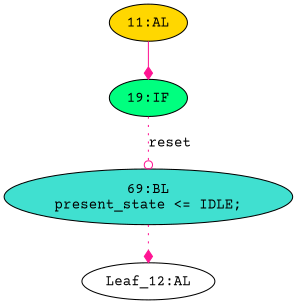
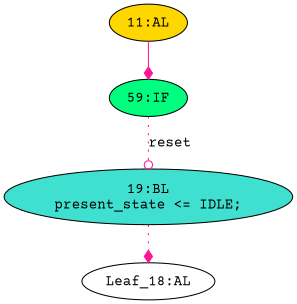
(148, 98) -> (148, 98)
(148, 197) -> (148, 197)
(148, 281) -> (148, 281)
